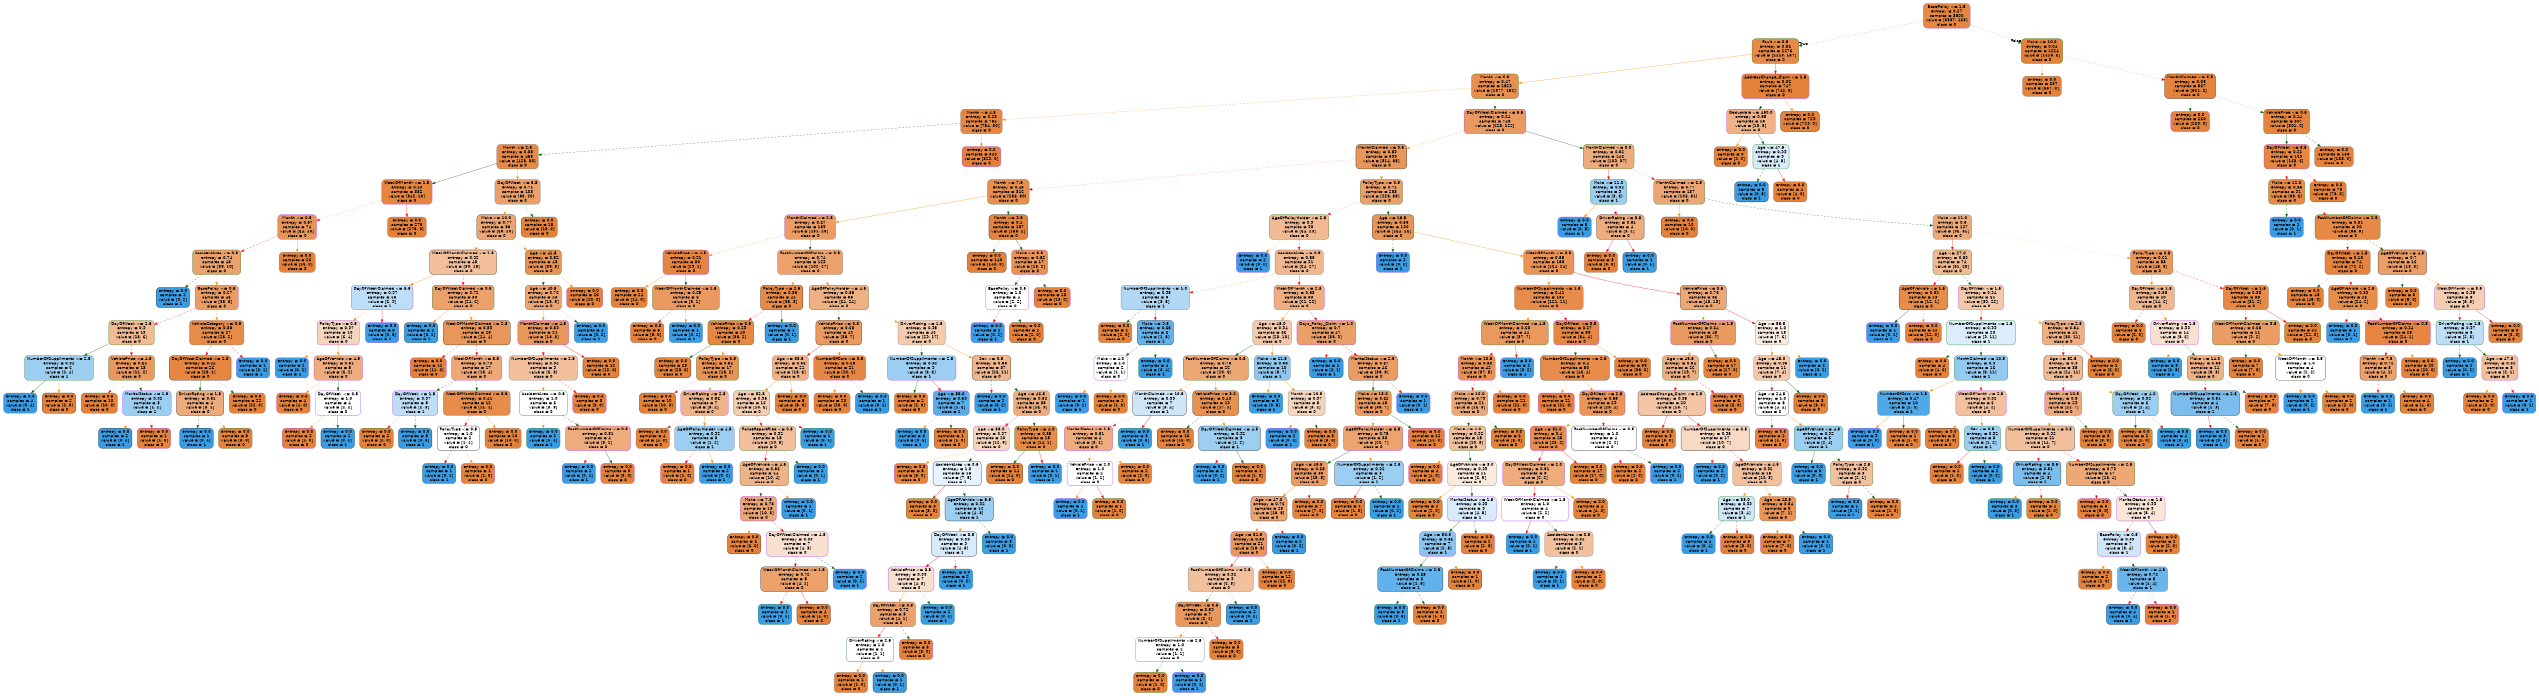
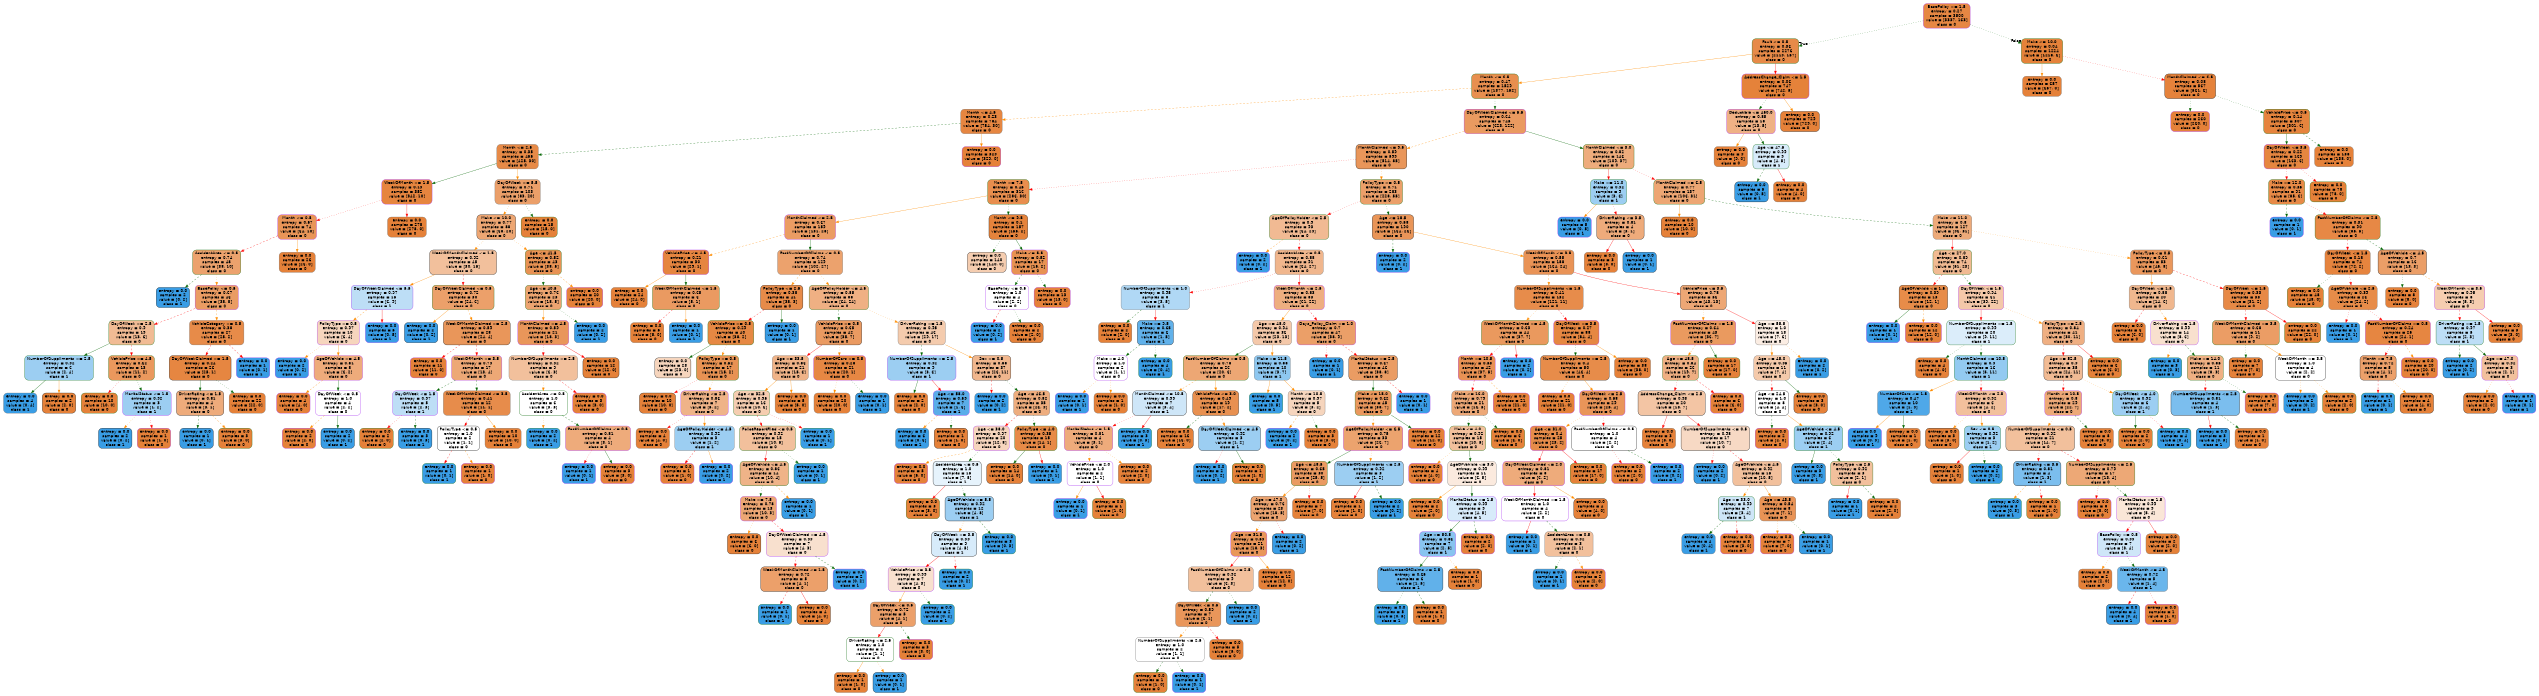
(987, 262) -> (987, 262)
(673, 368) -> (673, 368)
(1865, 438) -> (1865, 438)
